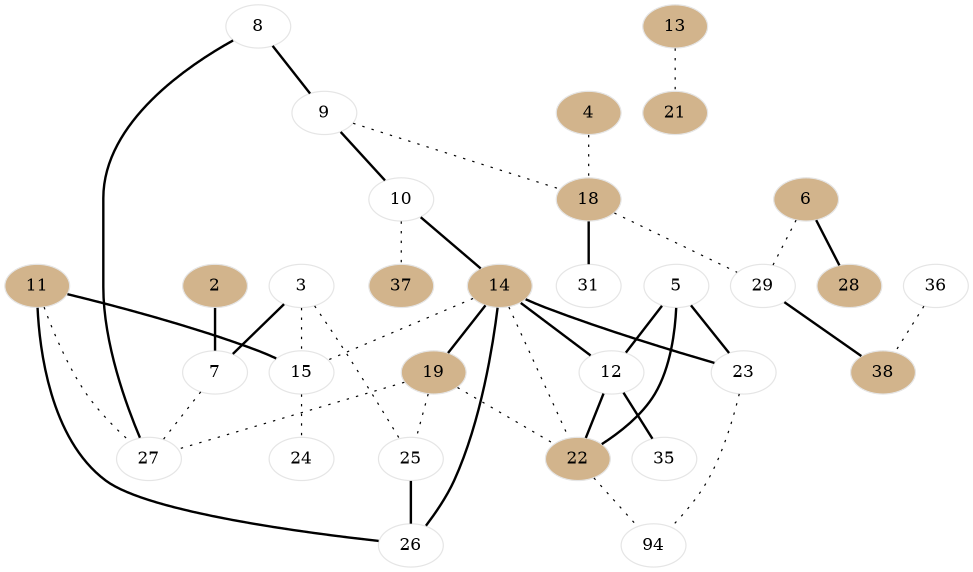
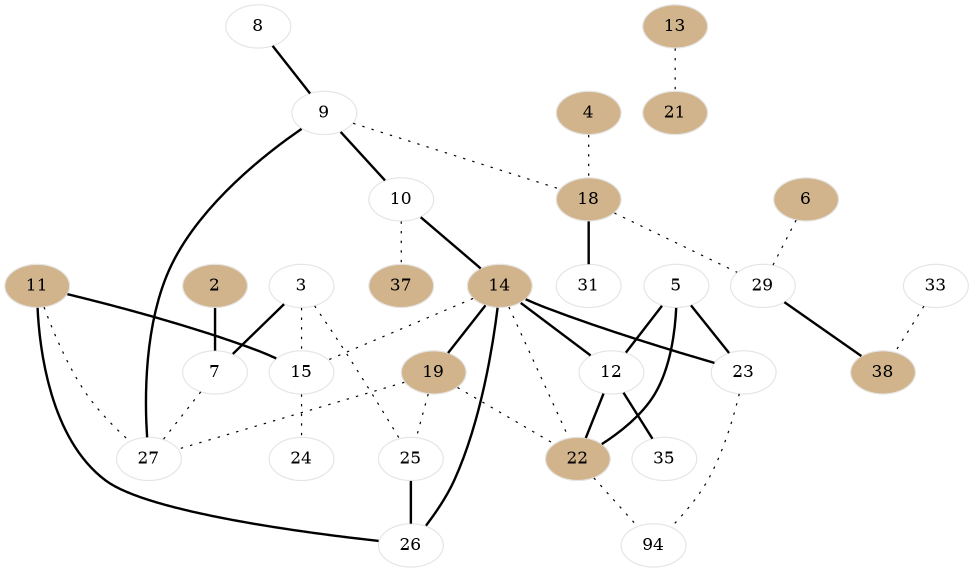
(103, 214) -> (175, 259)
(849, 286) -> none
(936, 286) -> (936, 286)
